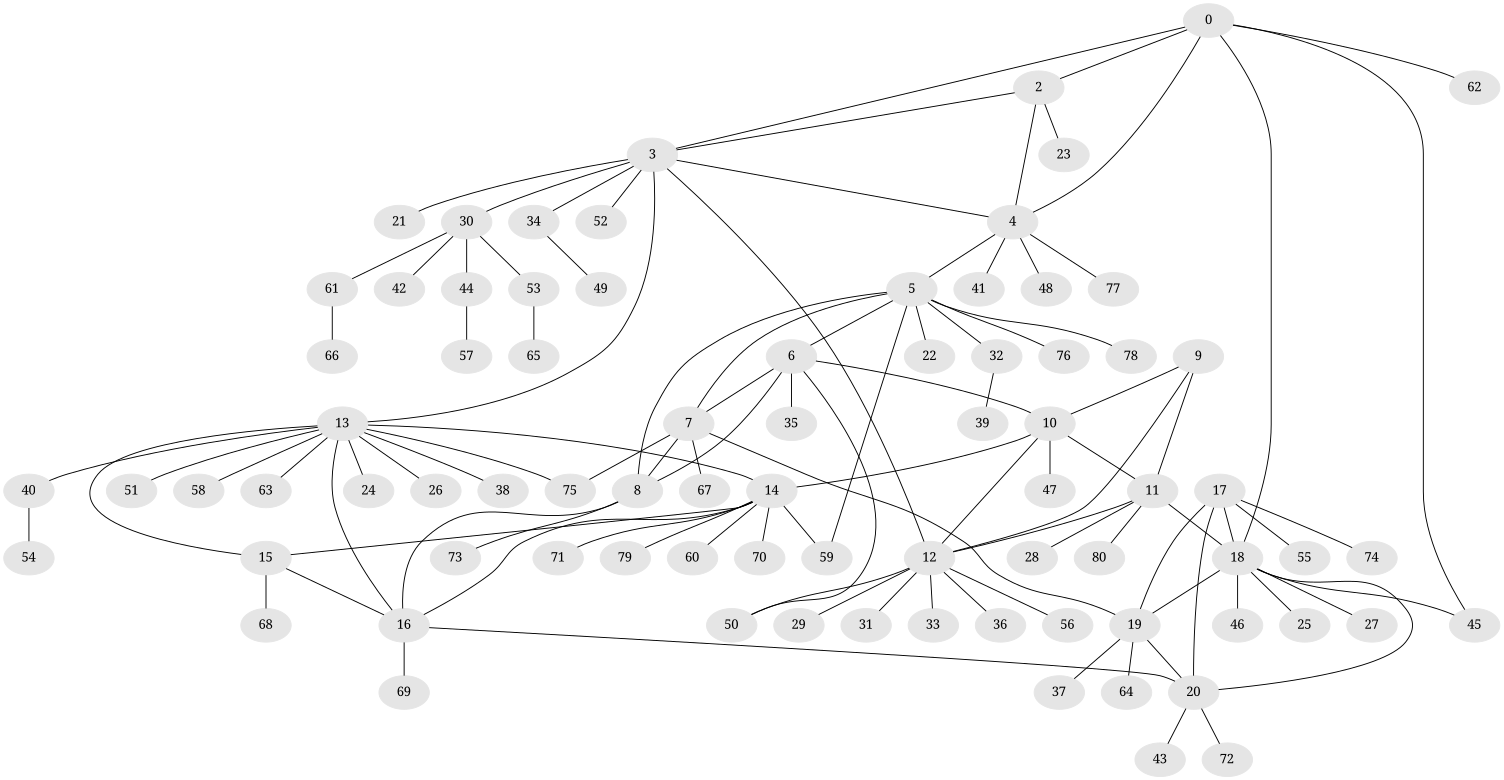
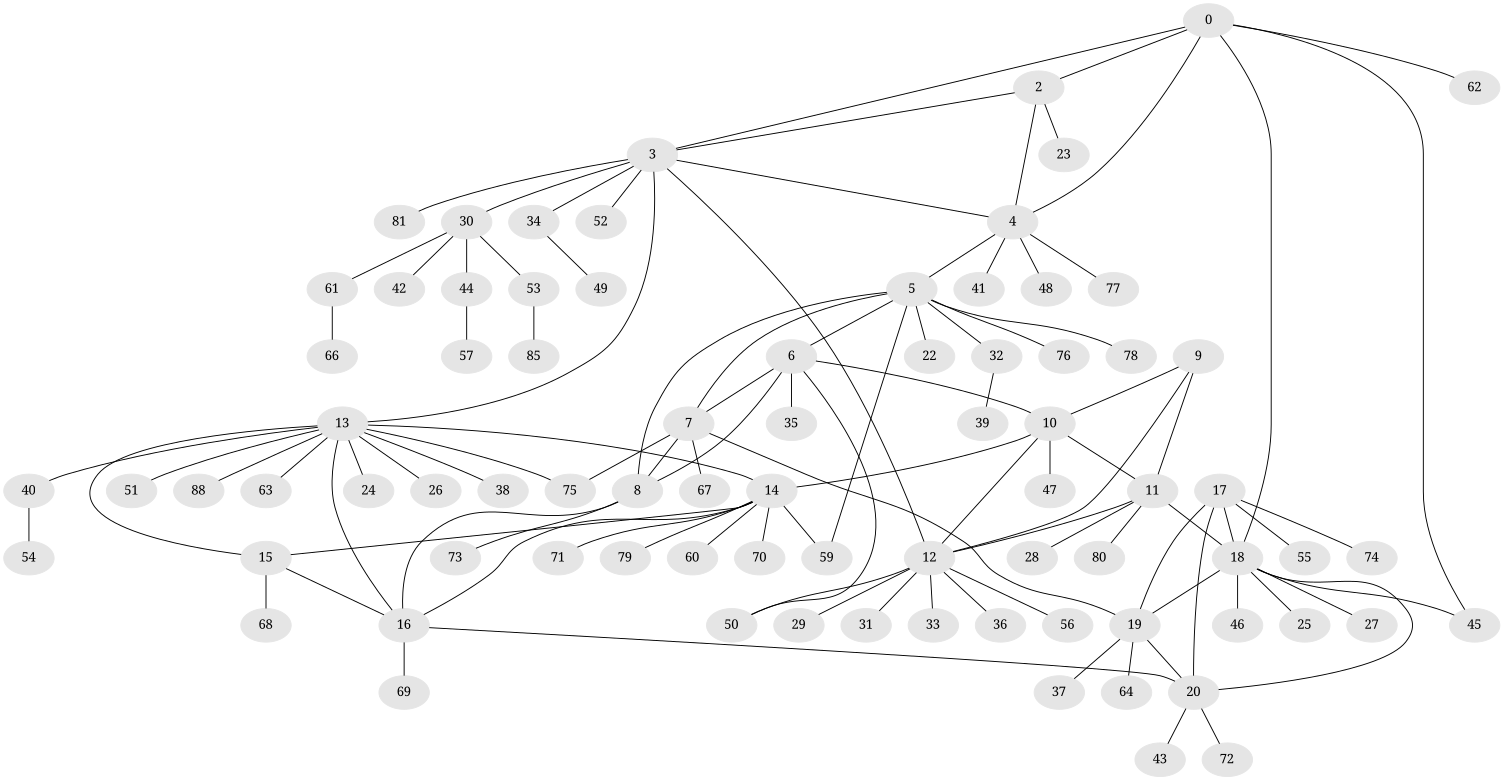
(399, 222) -> (399, 222)
(534, 357) -> (534, 357)
(199, 491) -> (199, 491)
